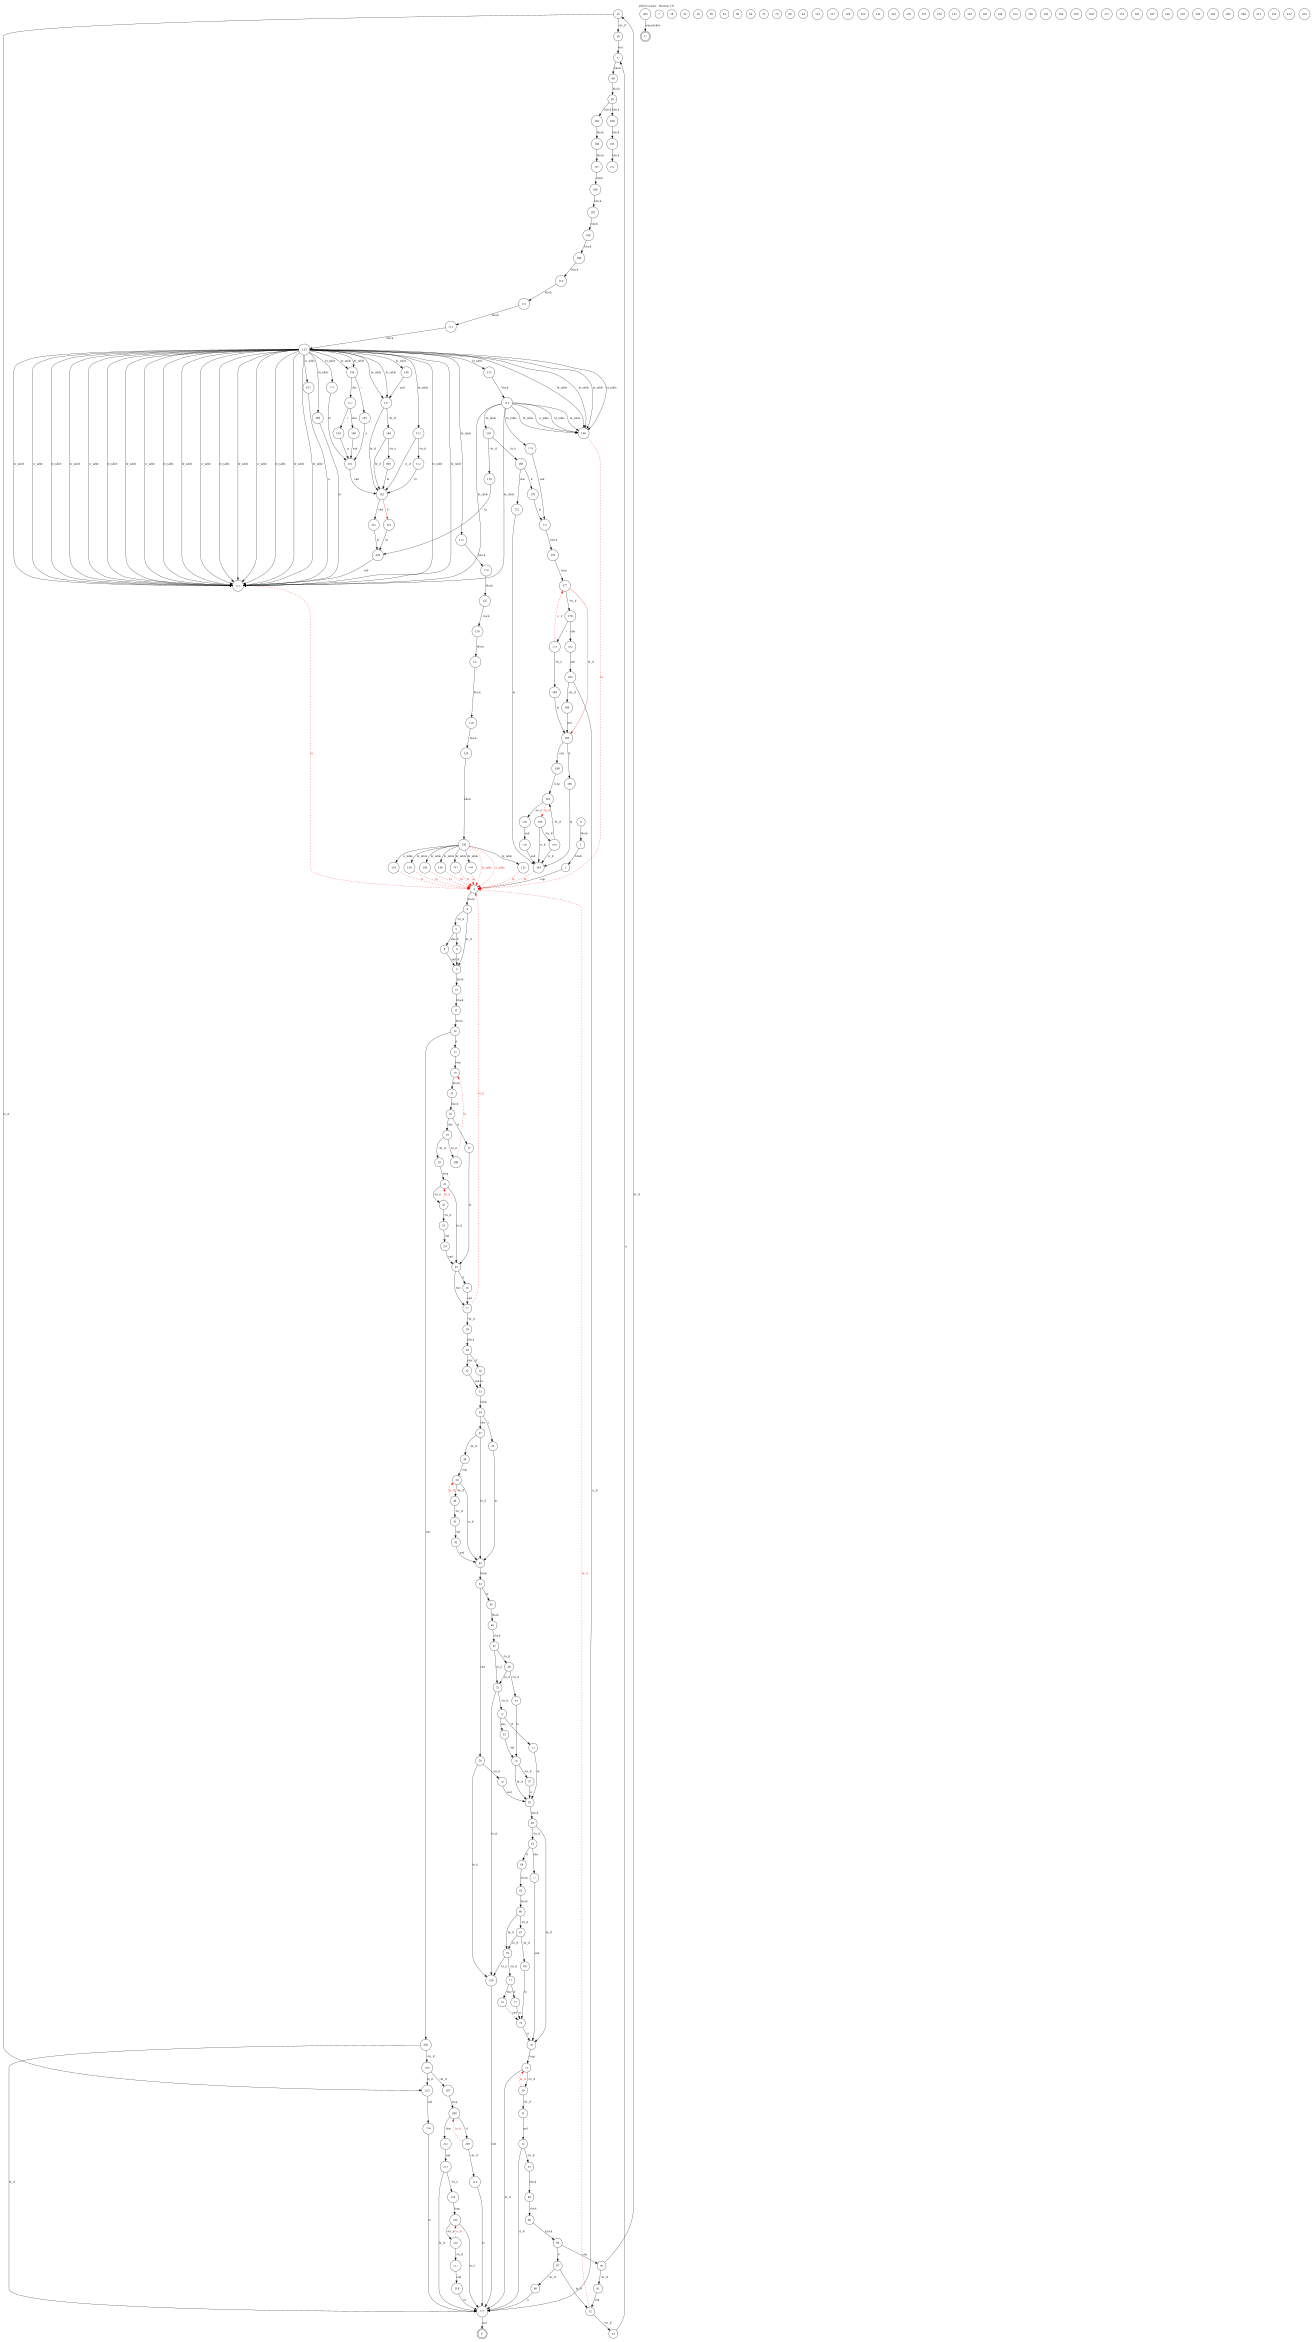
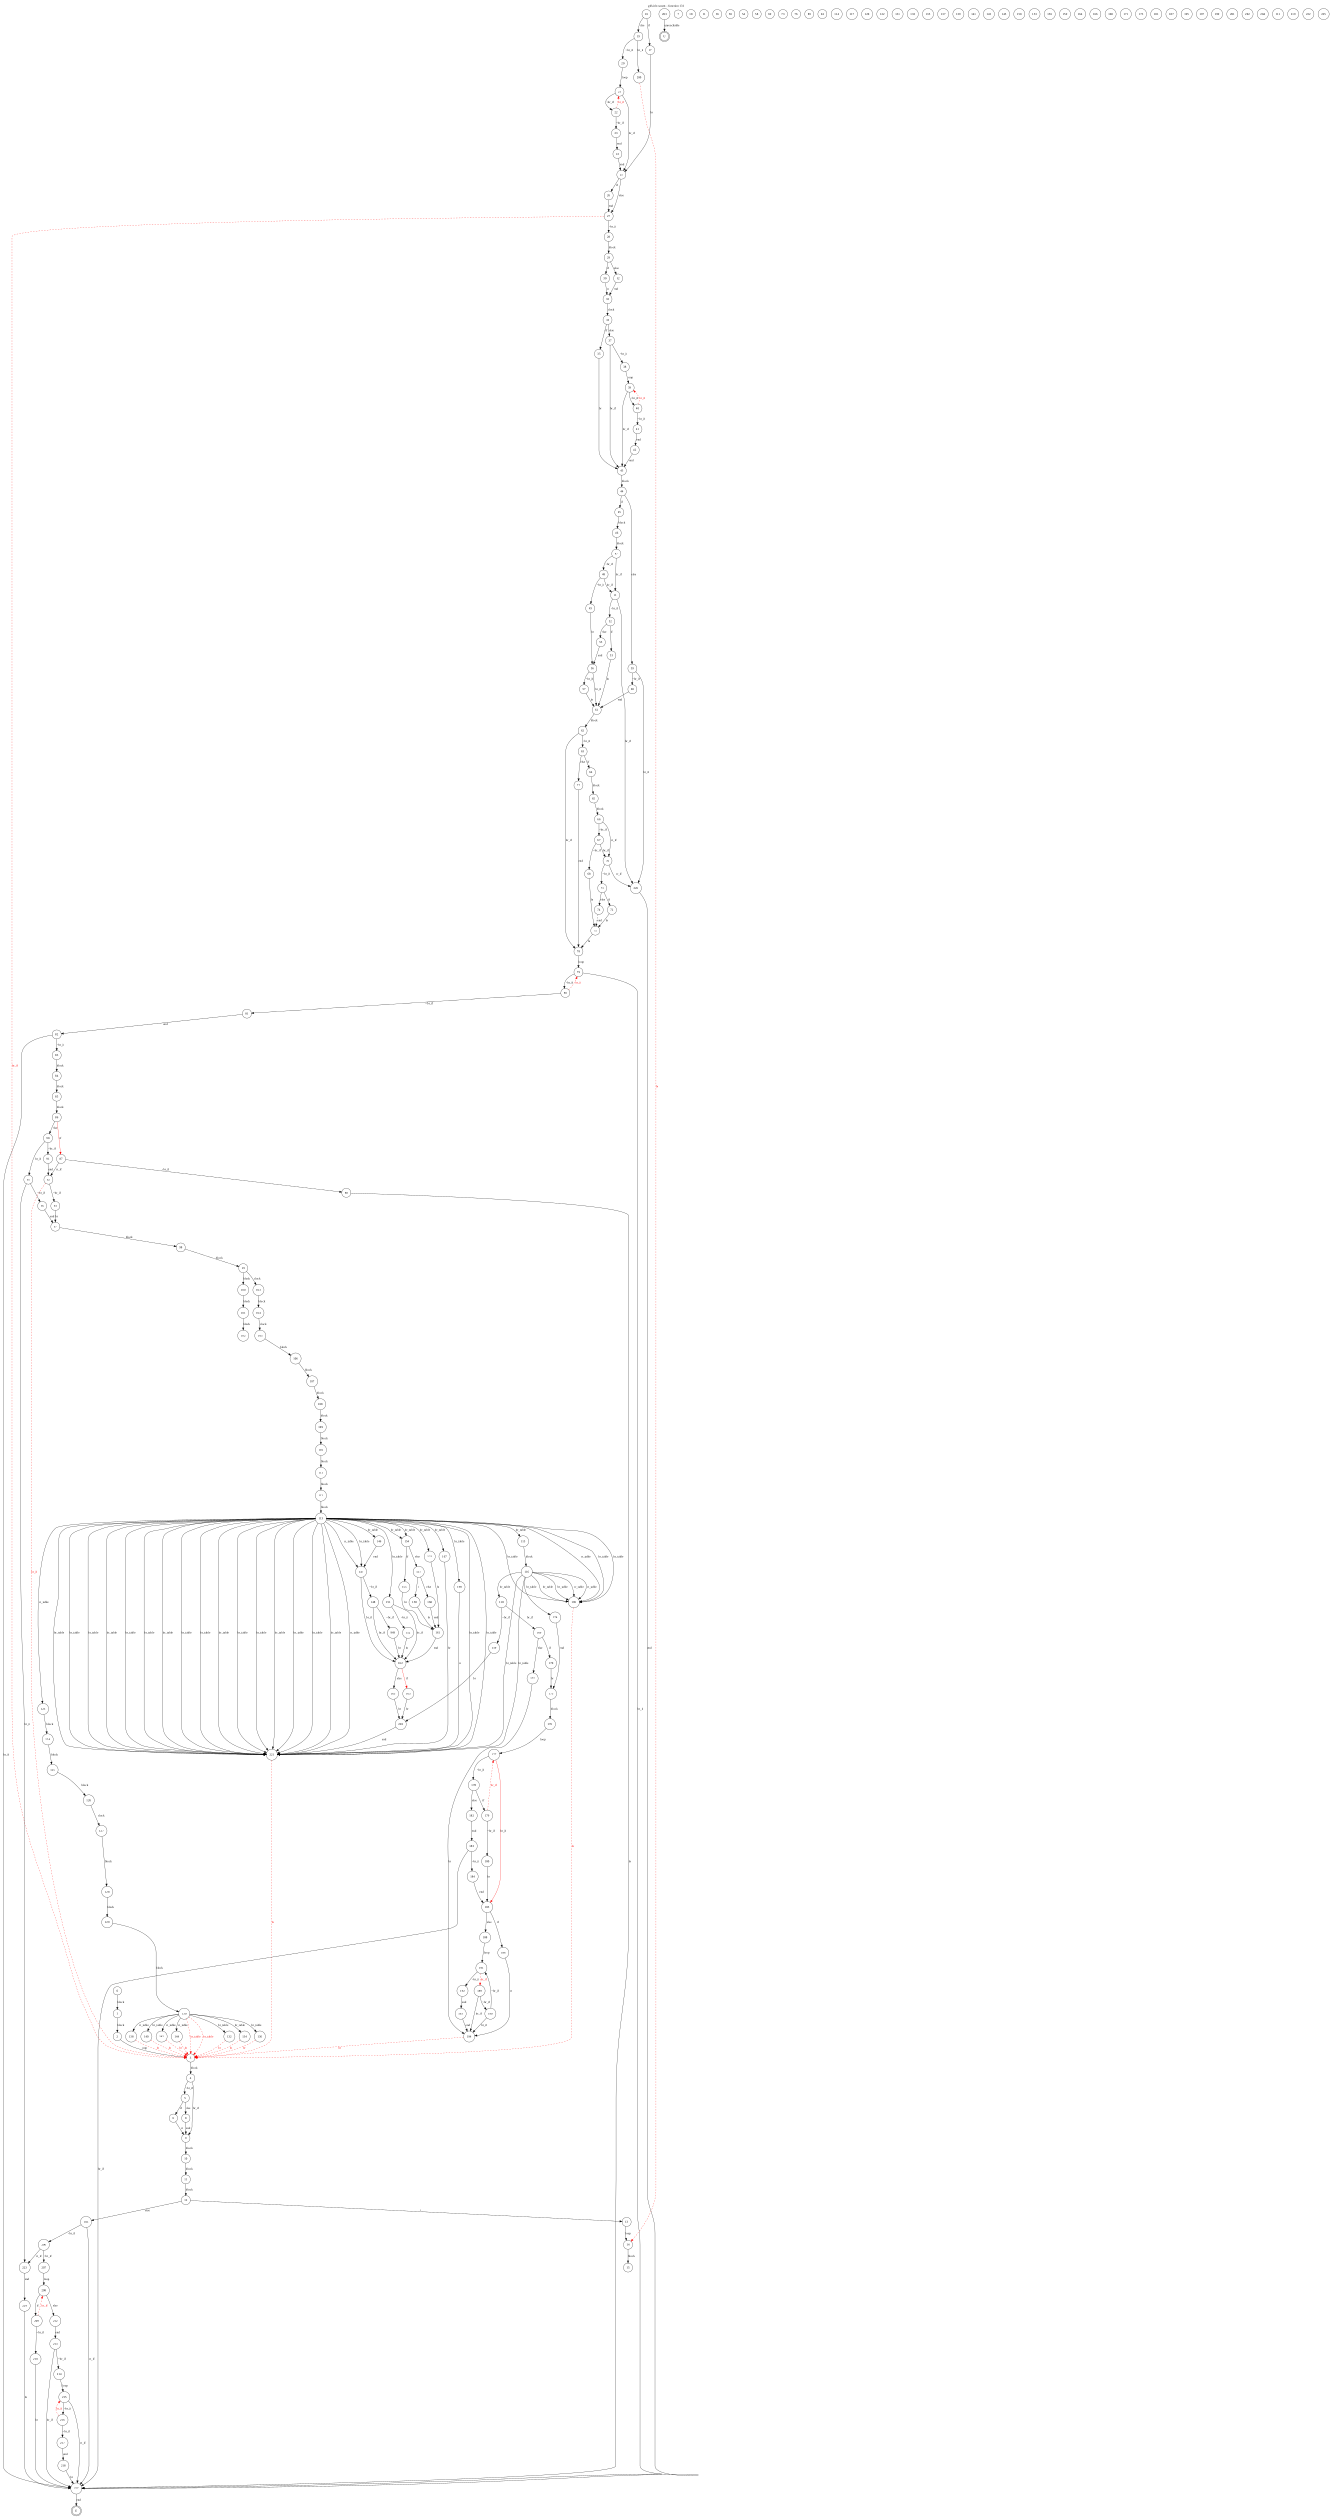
(451, 1103) -> none
(558, 2253) -> (59, 1137)
